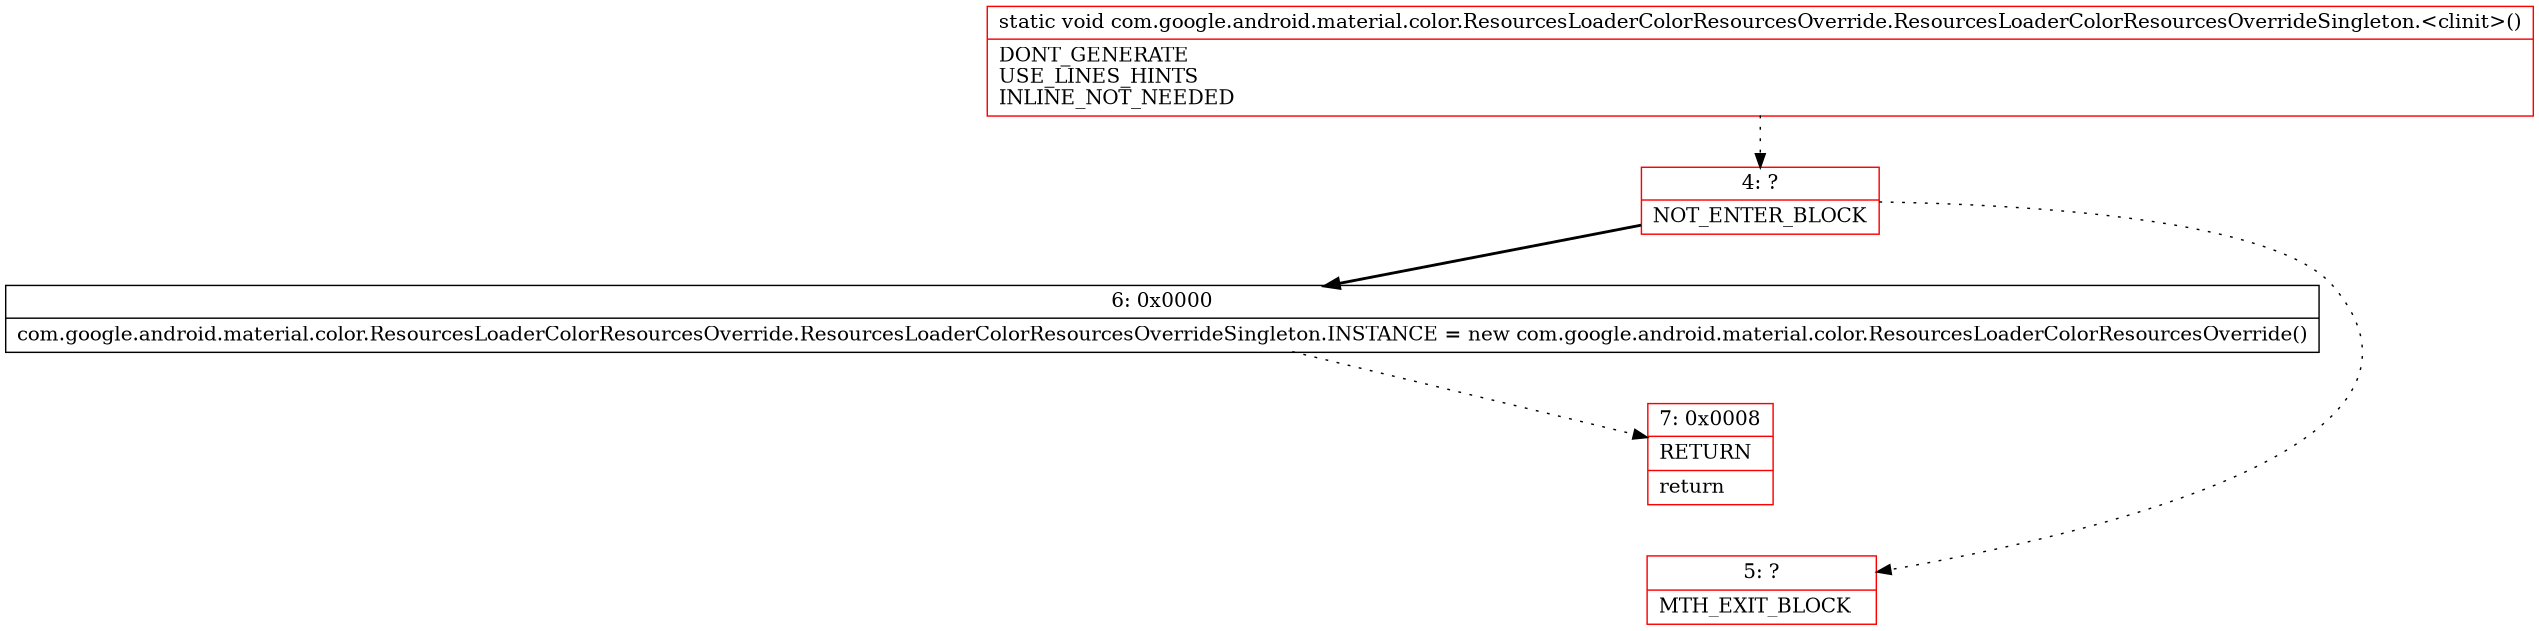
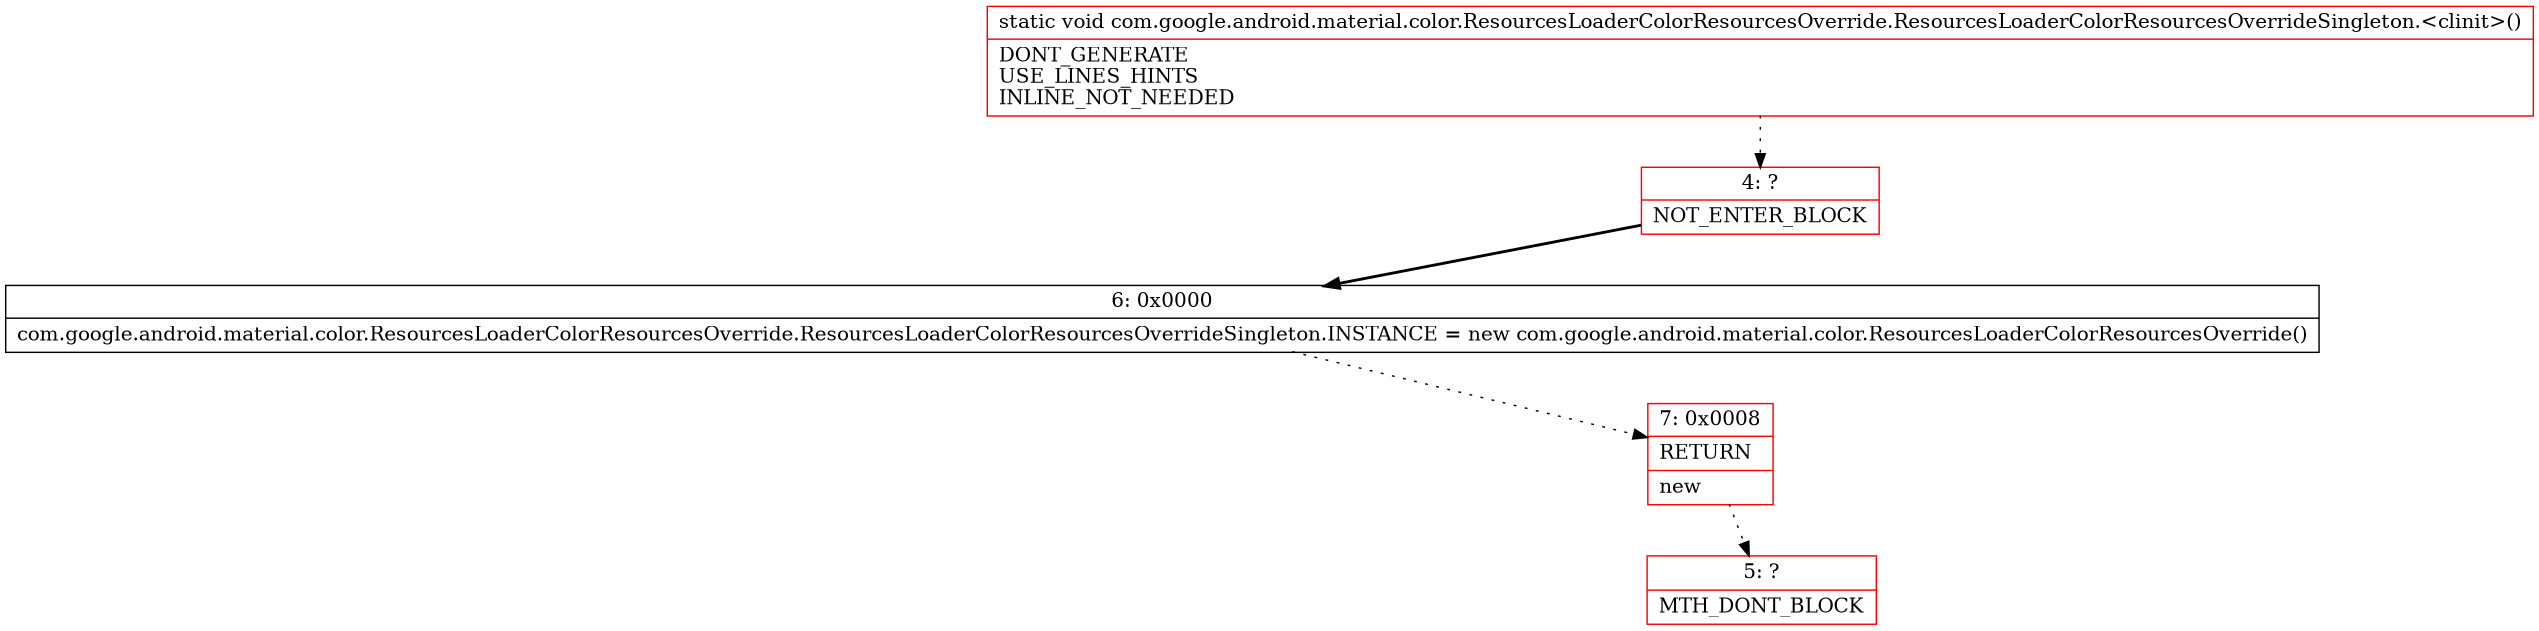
(2359, 353) -> (1737, 523)
(1692, 487) -> (1681, 487)
(1755, 606) -> (1762, 606)
